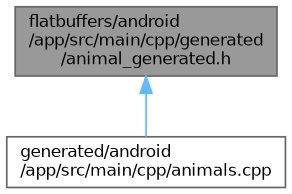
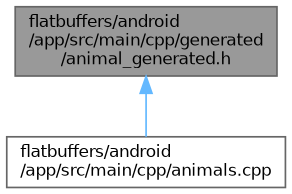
(146, 162) -> (146, 162)
